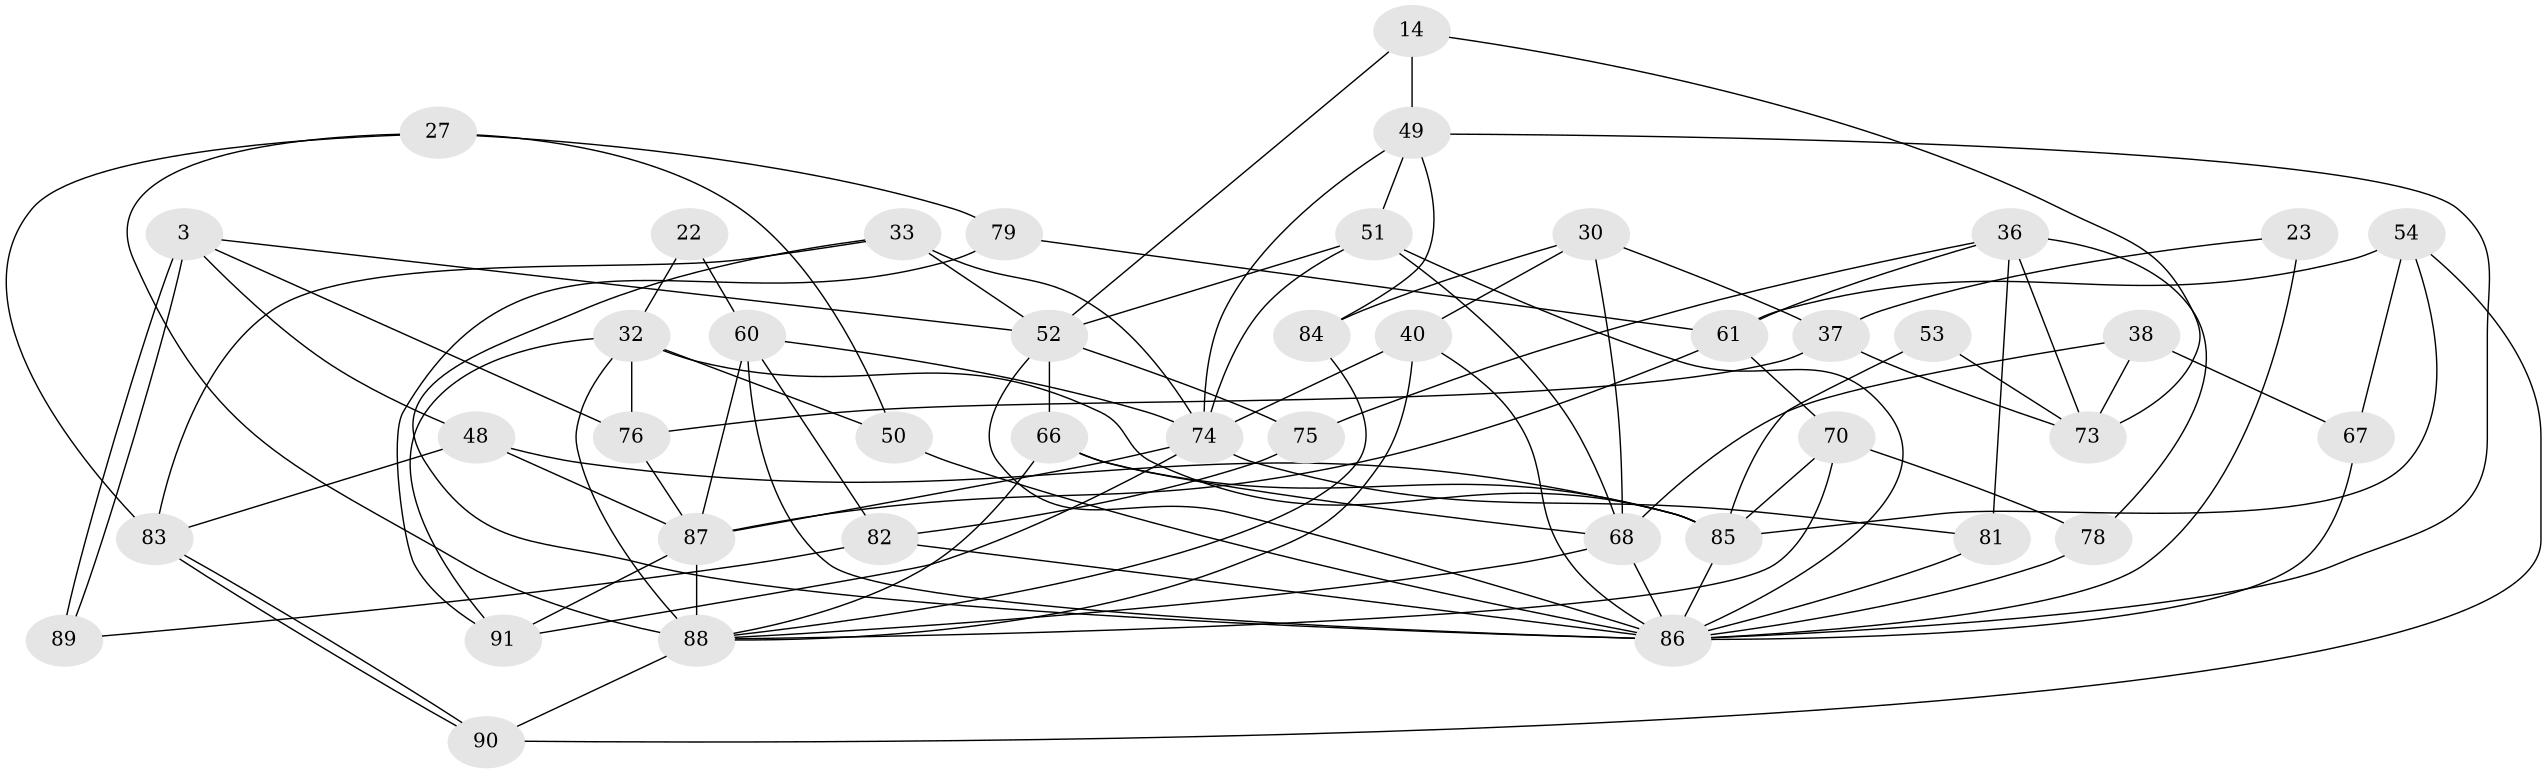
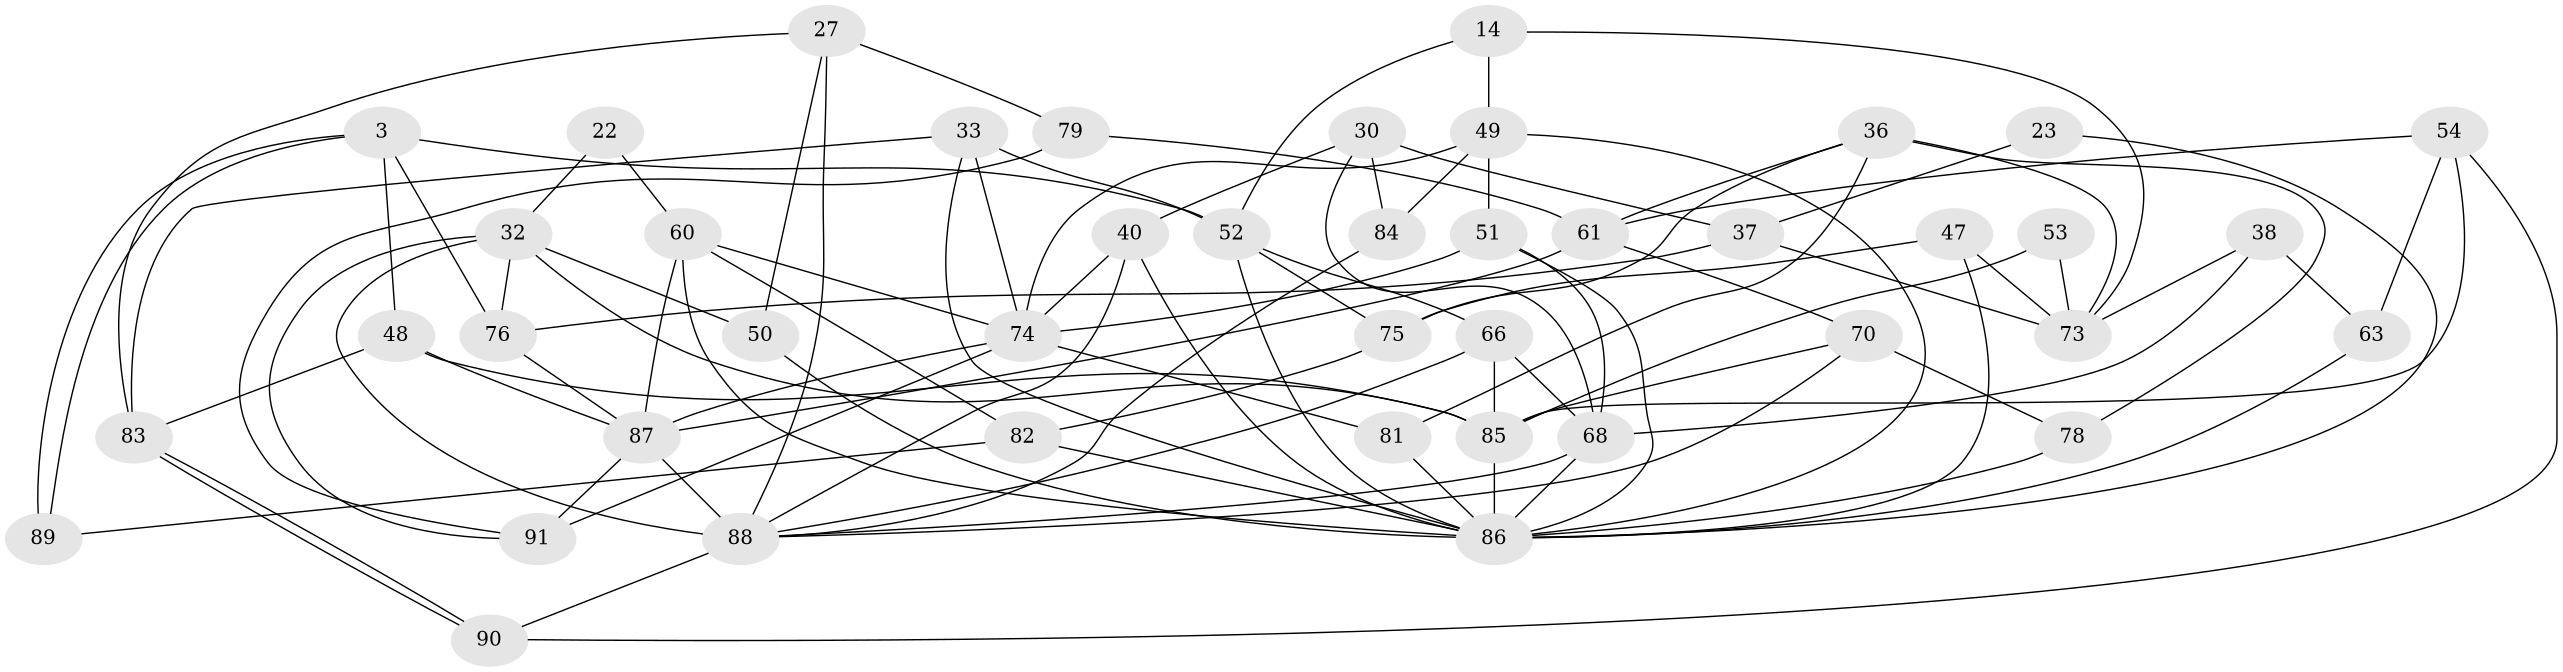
none -> (1954, 234)
(1212, 285) -> none
(2356, 437) -> (2372, 336)
